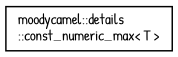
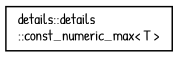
(89, 29) -> (89, 29)
